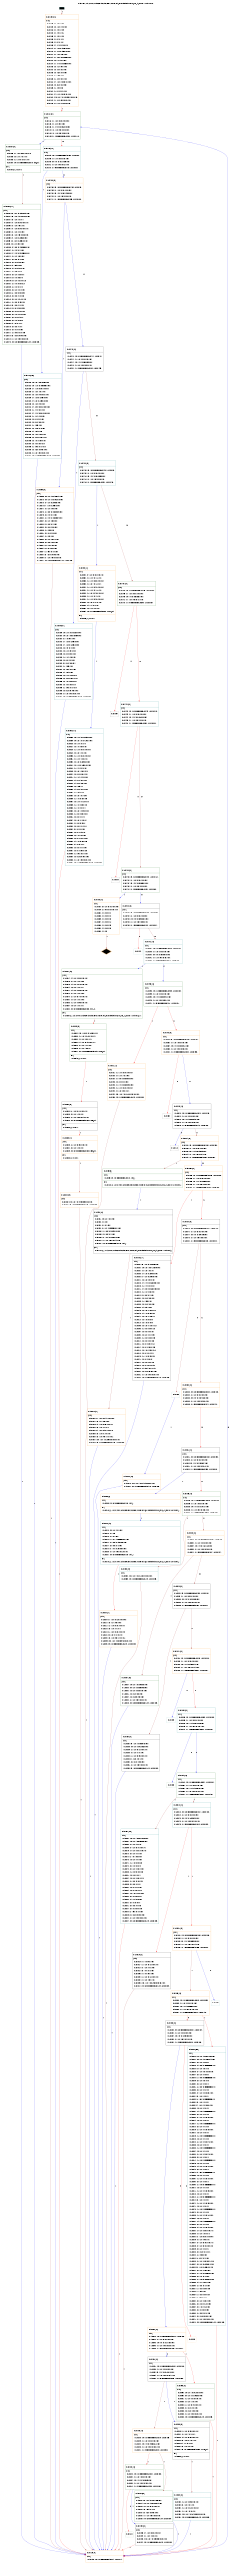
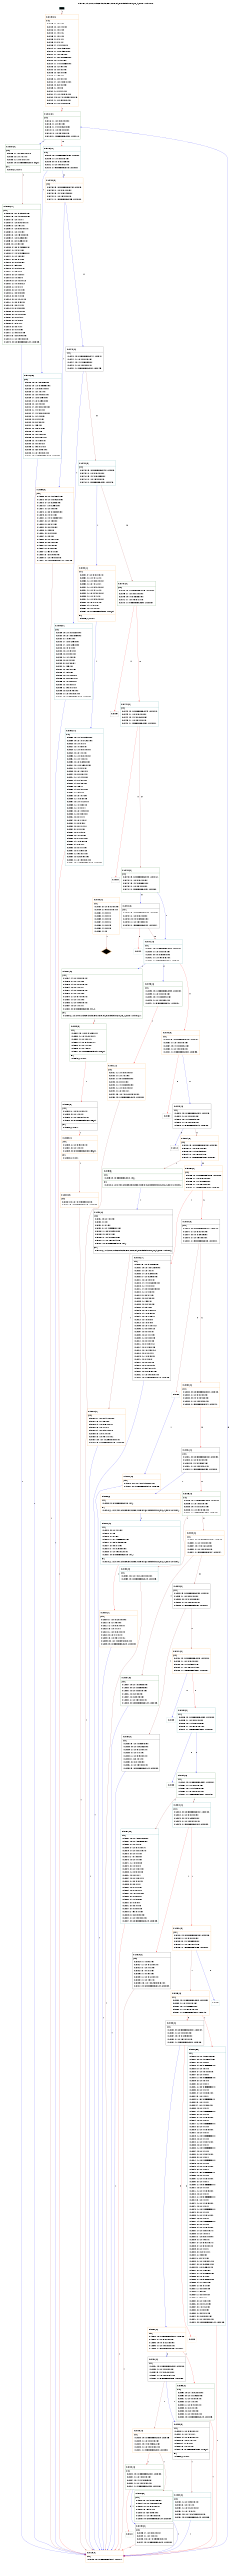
(123, 895) -> (165, 914)
(172, 1018) -> (189, 996)
